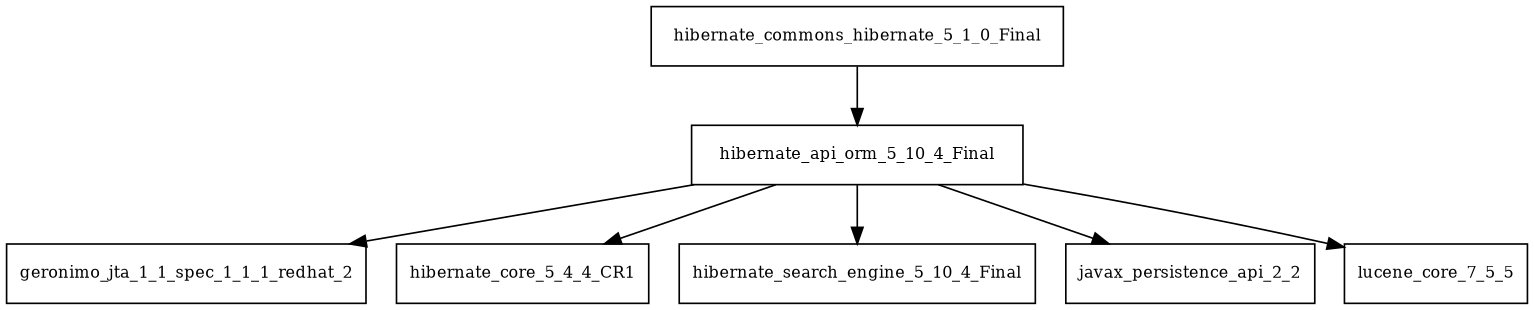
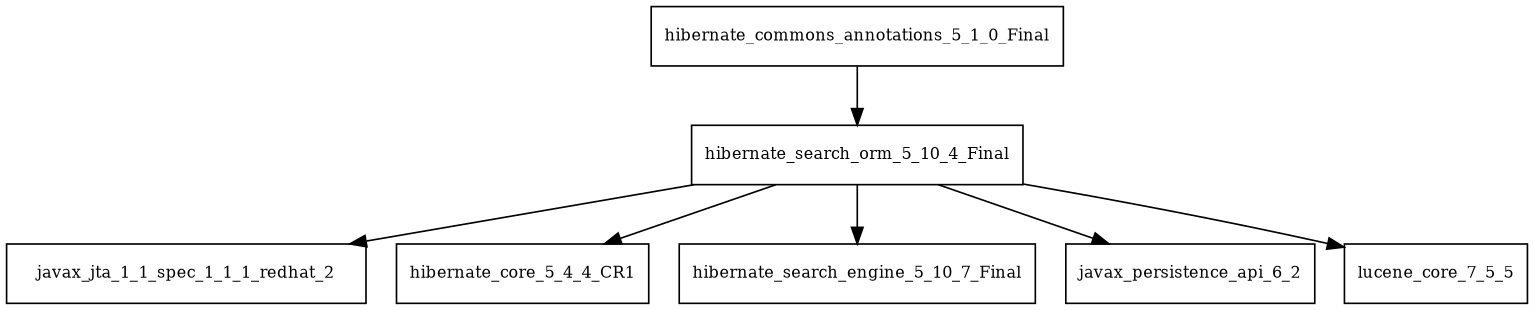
(857, 36) -> (857, 36)
(857, 155) -> (857, 155)
(186, 274) -> (186, 274)
(857, 274) -> (857, 274)
(1190, 274) -> (1190, 274)
